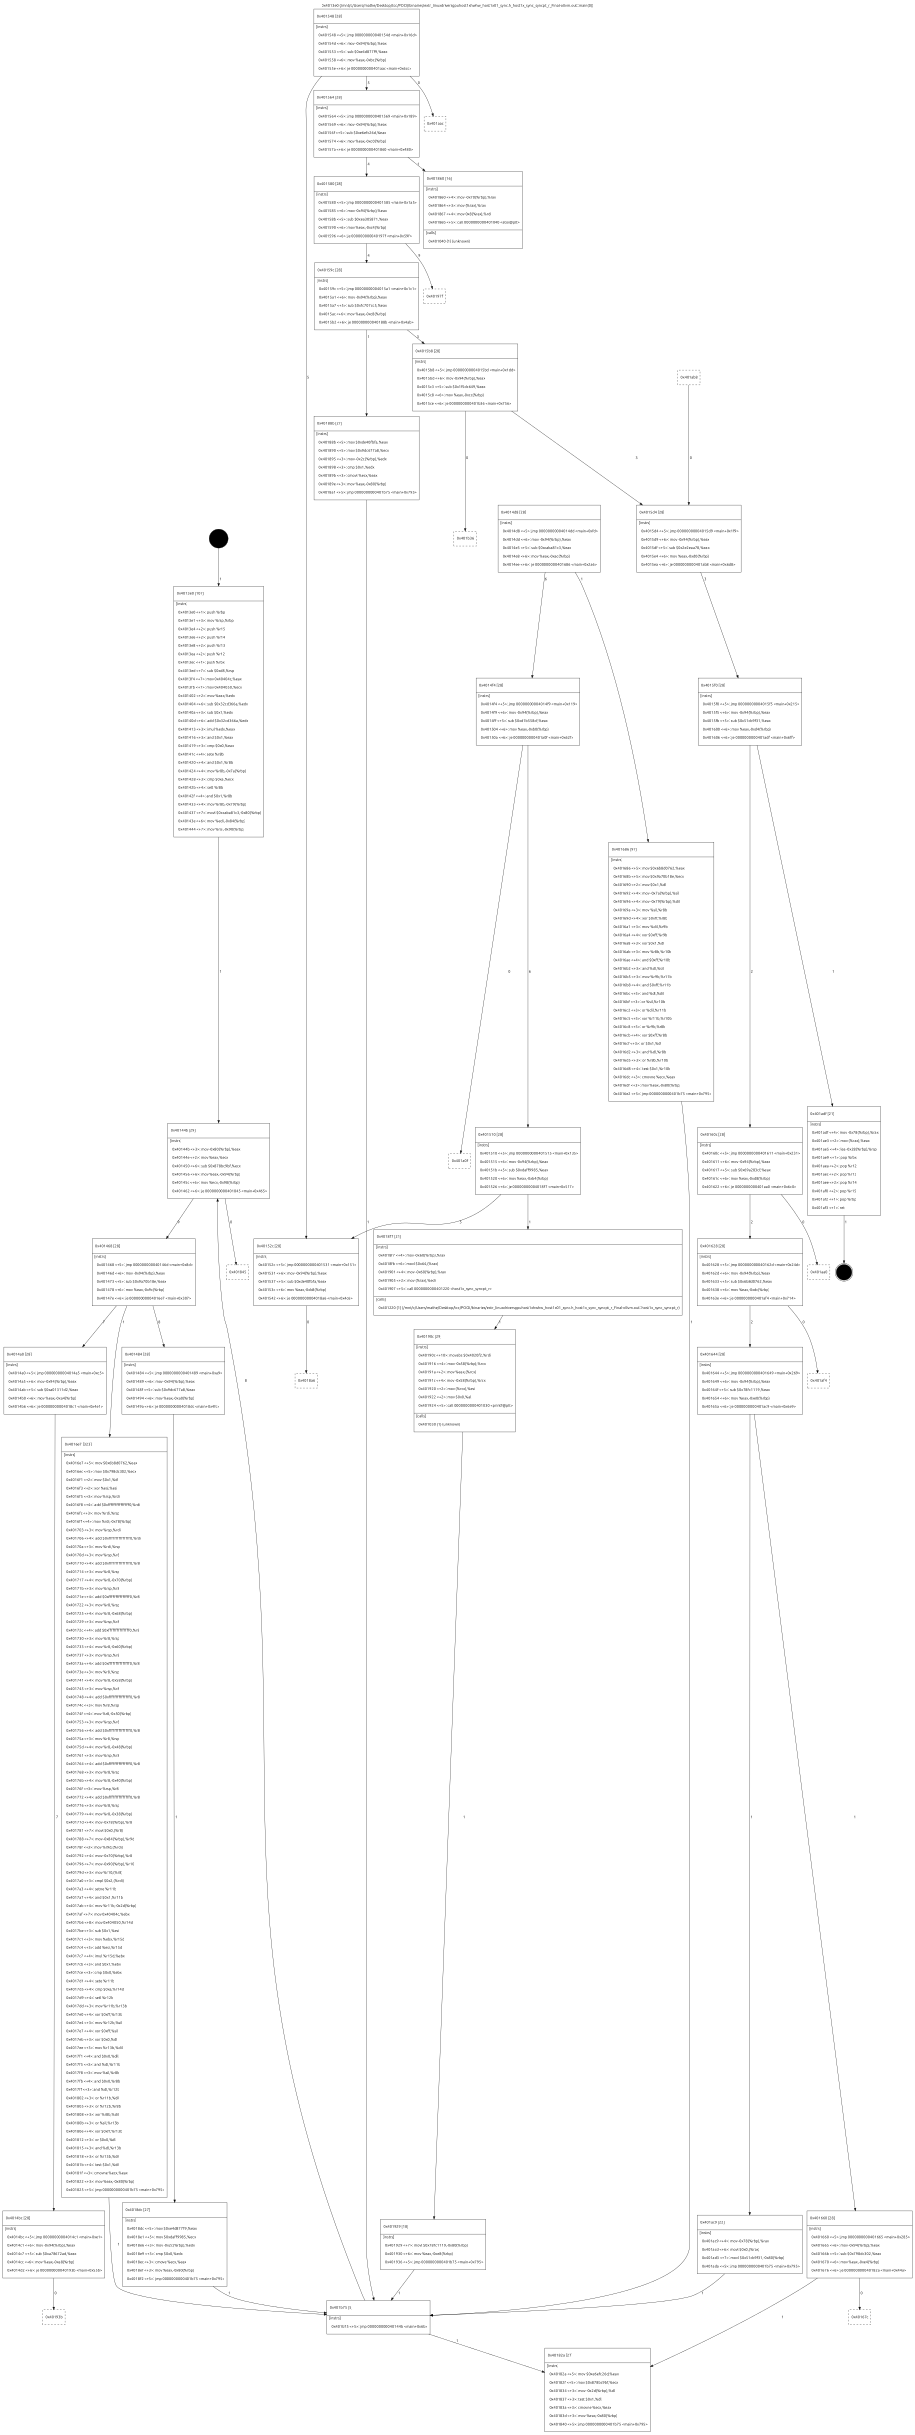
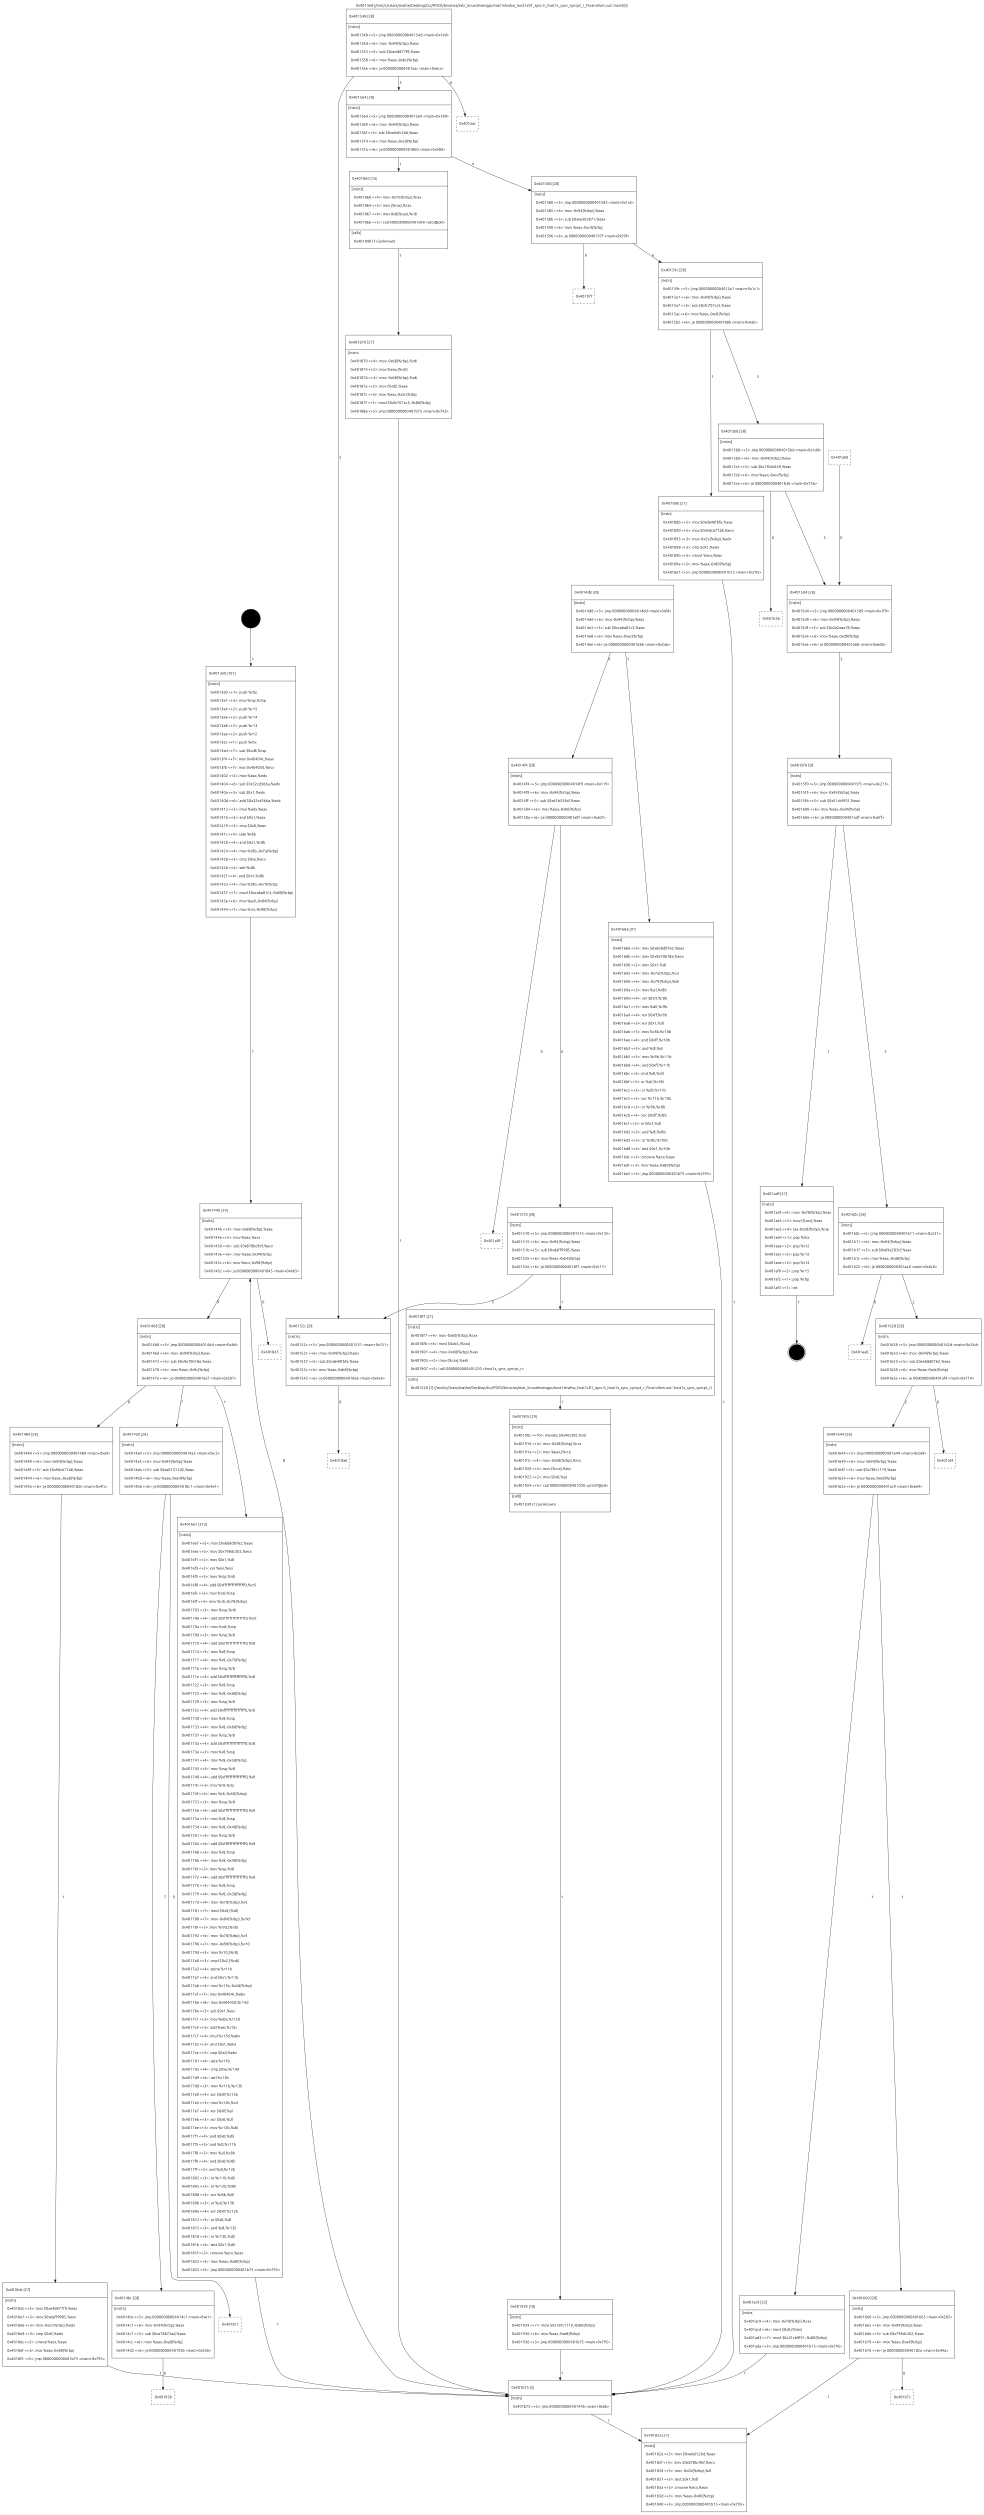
none -> (399, 377)
none -> (230, 2324)
